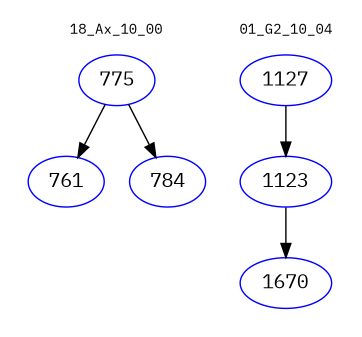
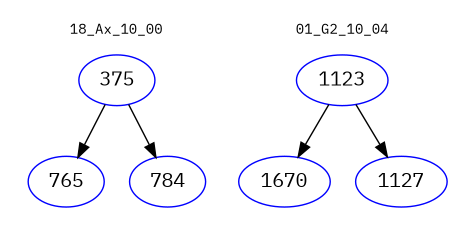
(117, 80) -> (117, 80)
(286, 124) -> (368, 125)
(66, 182) -> (66, 182)
